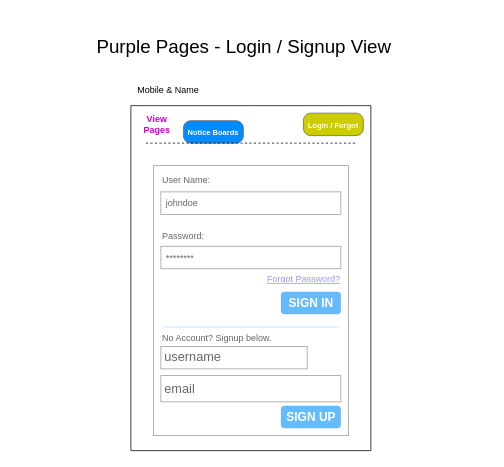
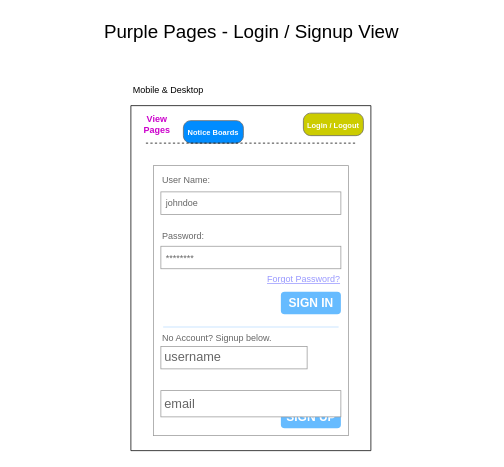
(244, 45) -> (252, 30)
(168, 90) -> (168, 90)
(333, 124) -> (333, 124)
(251, 389) -> (251, 404)
